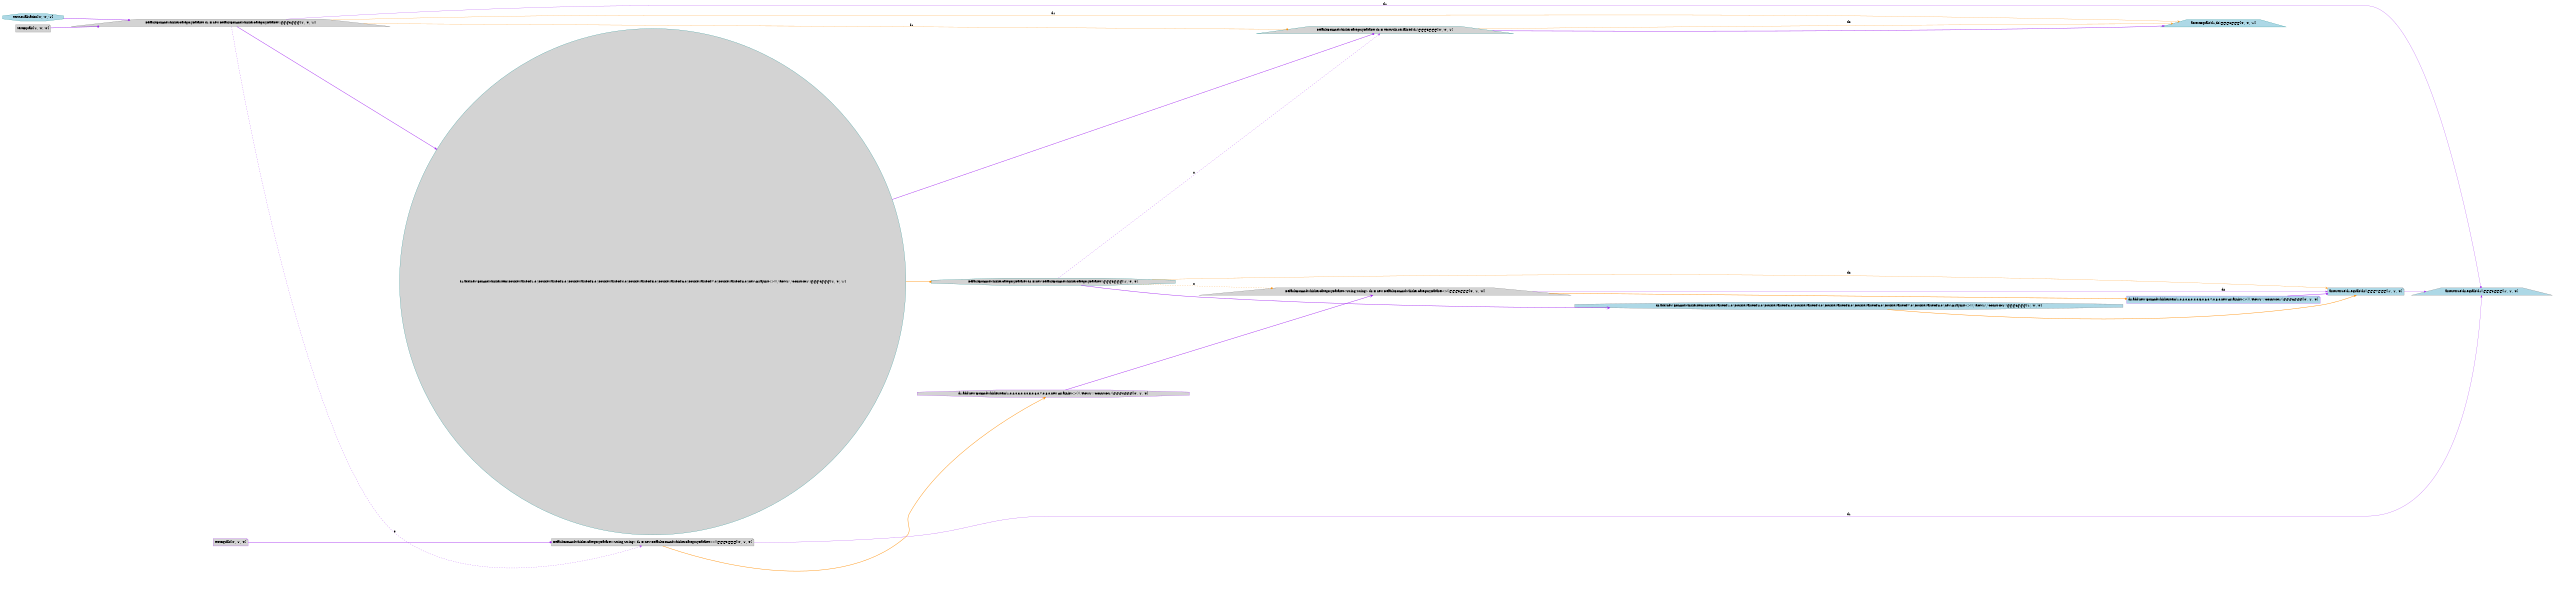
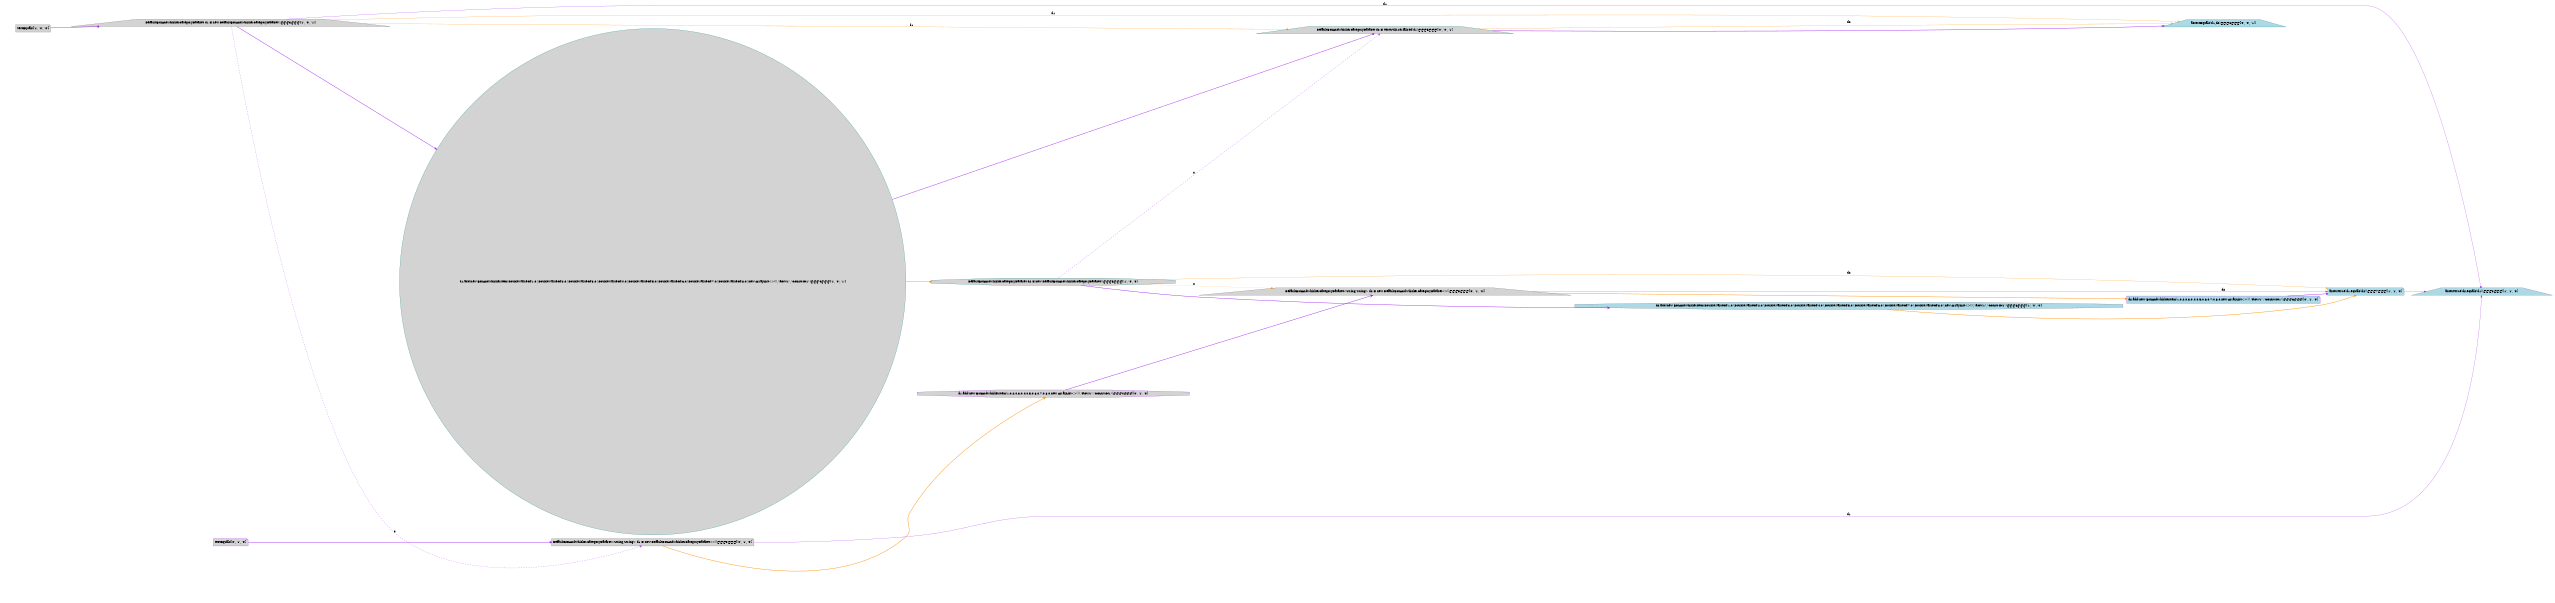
(33, 17) -> none
